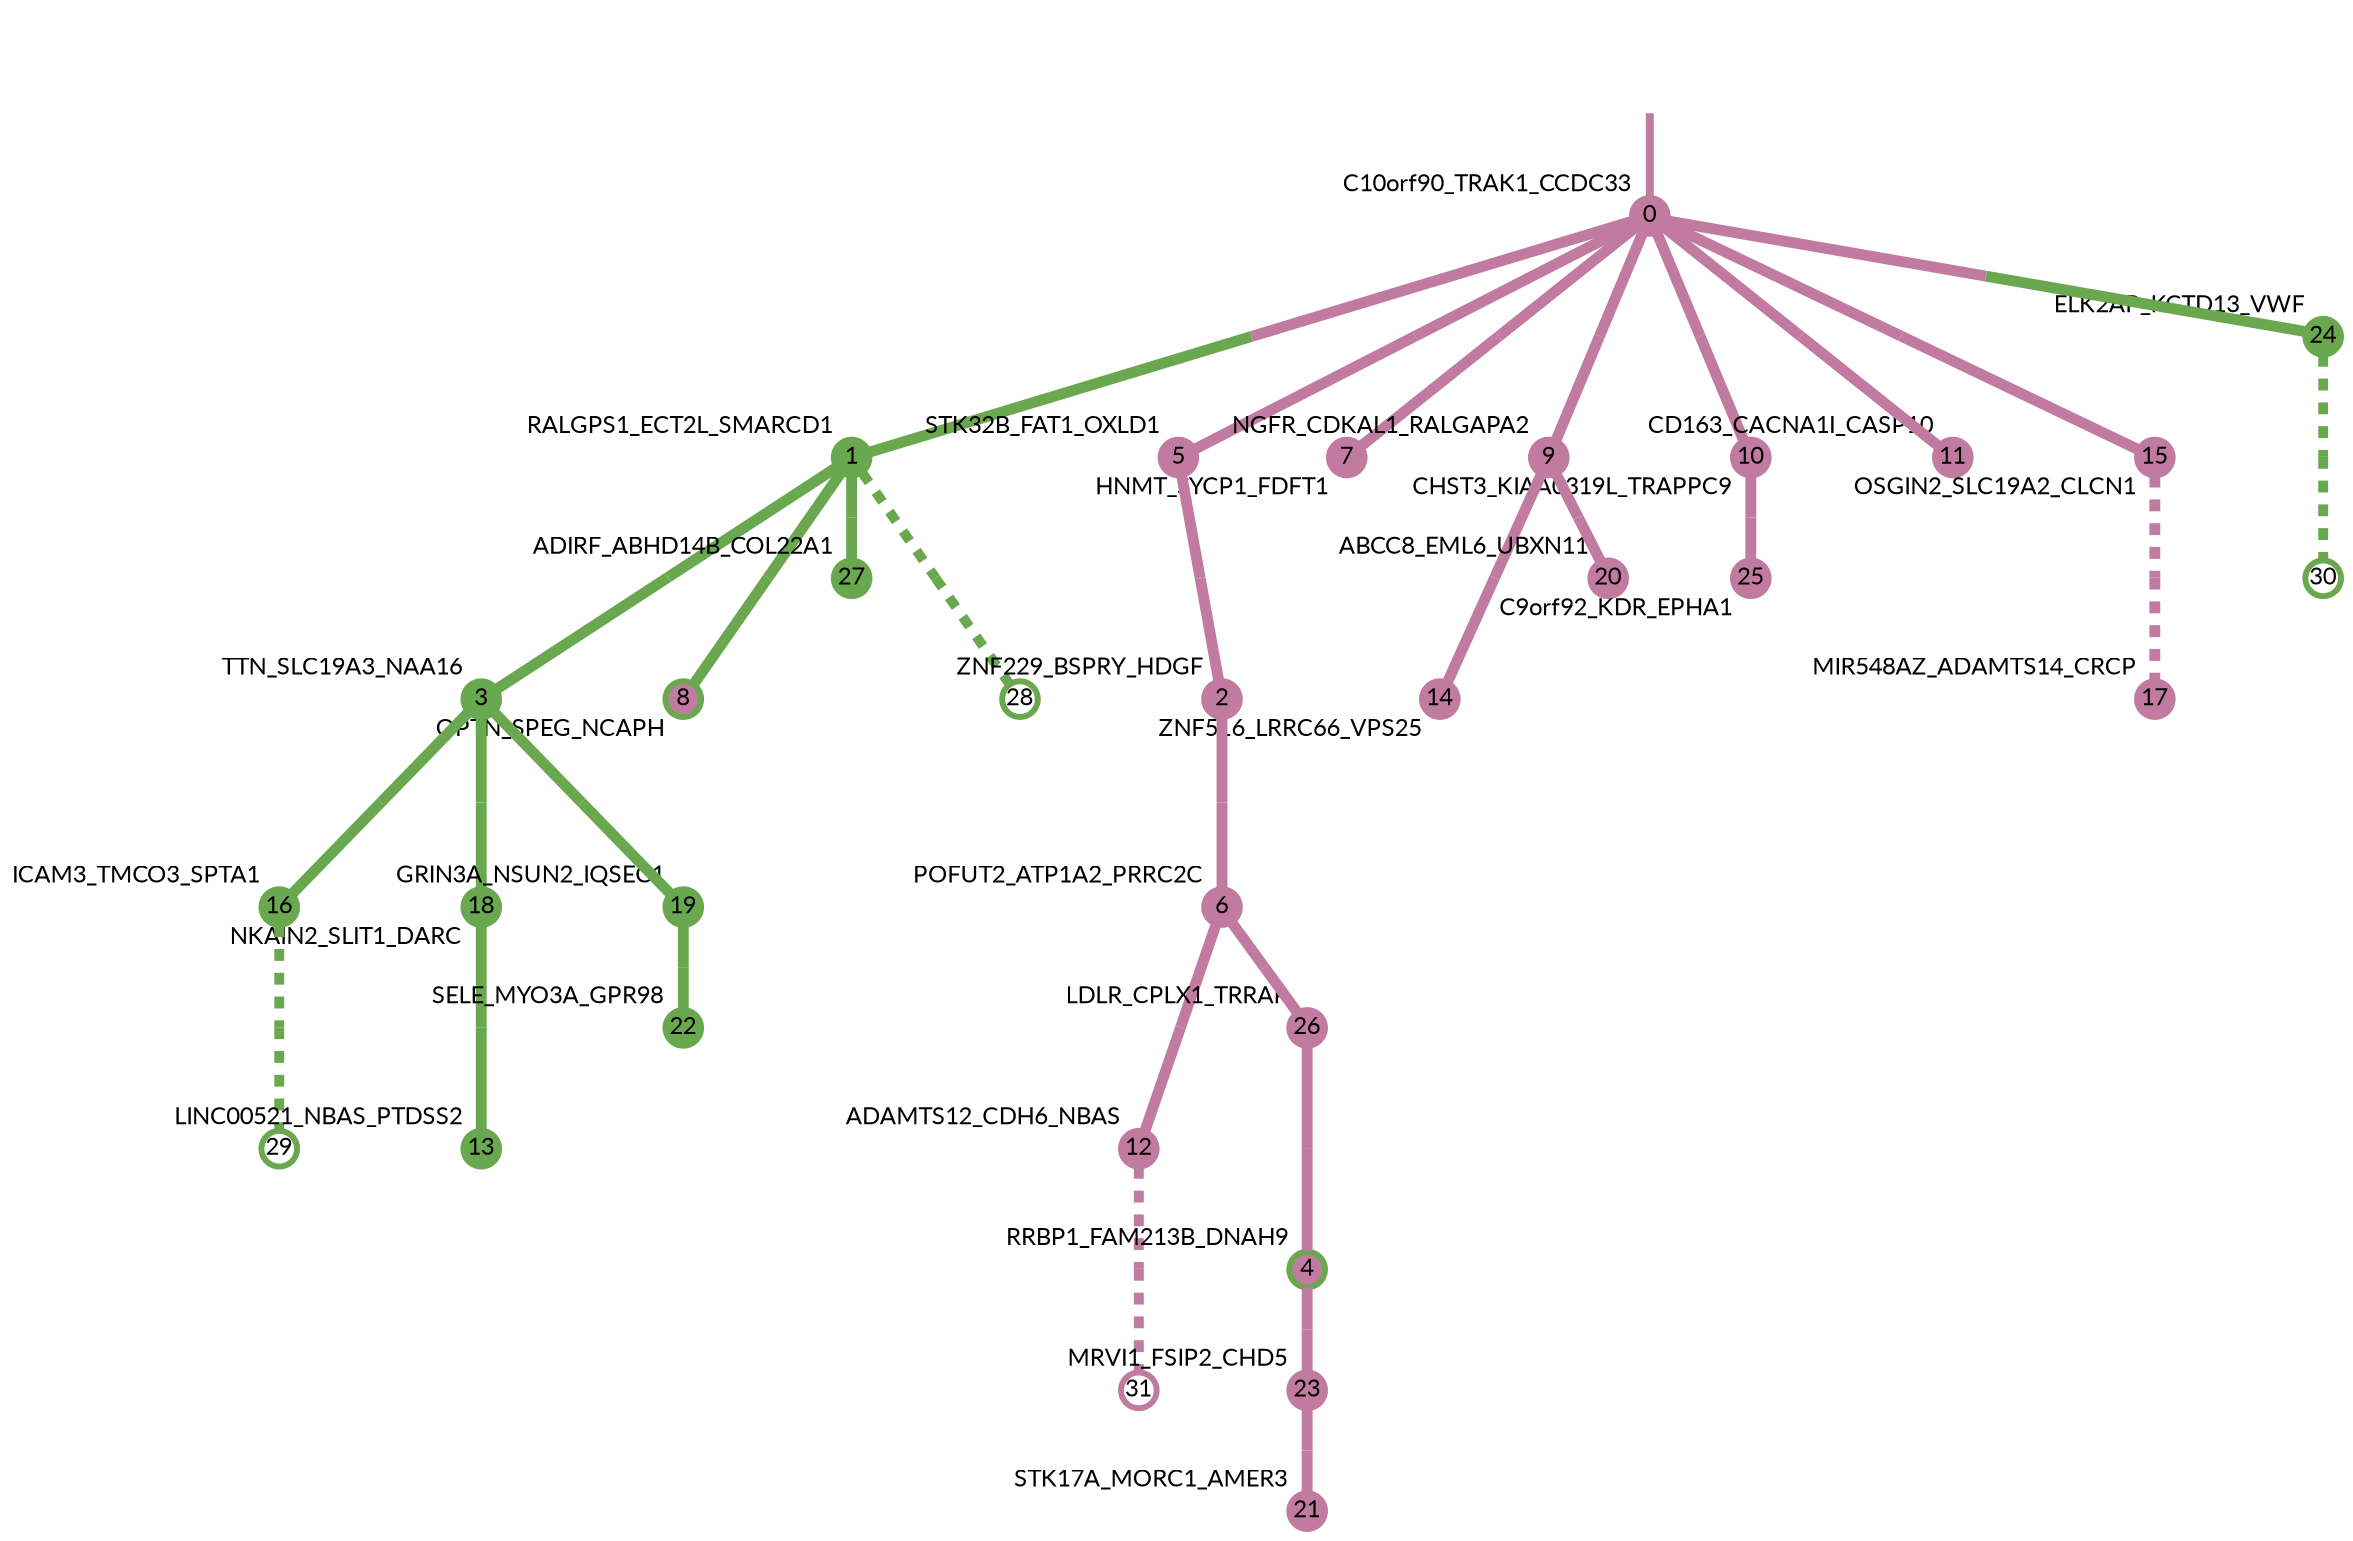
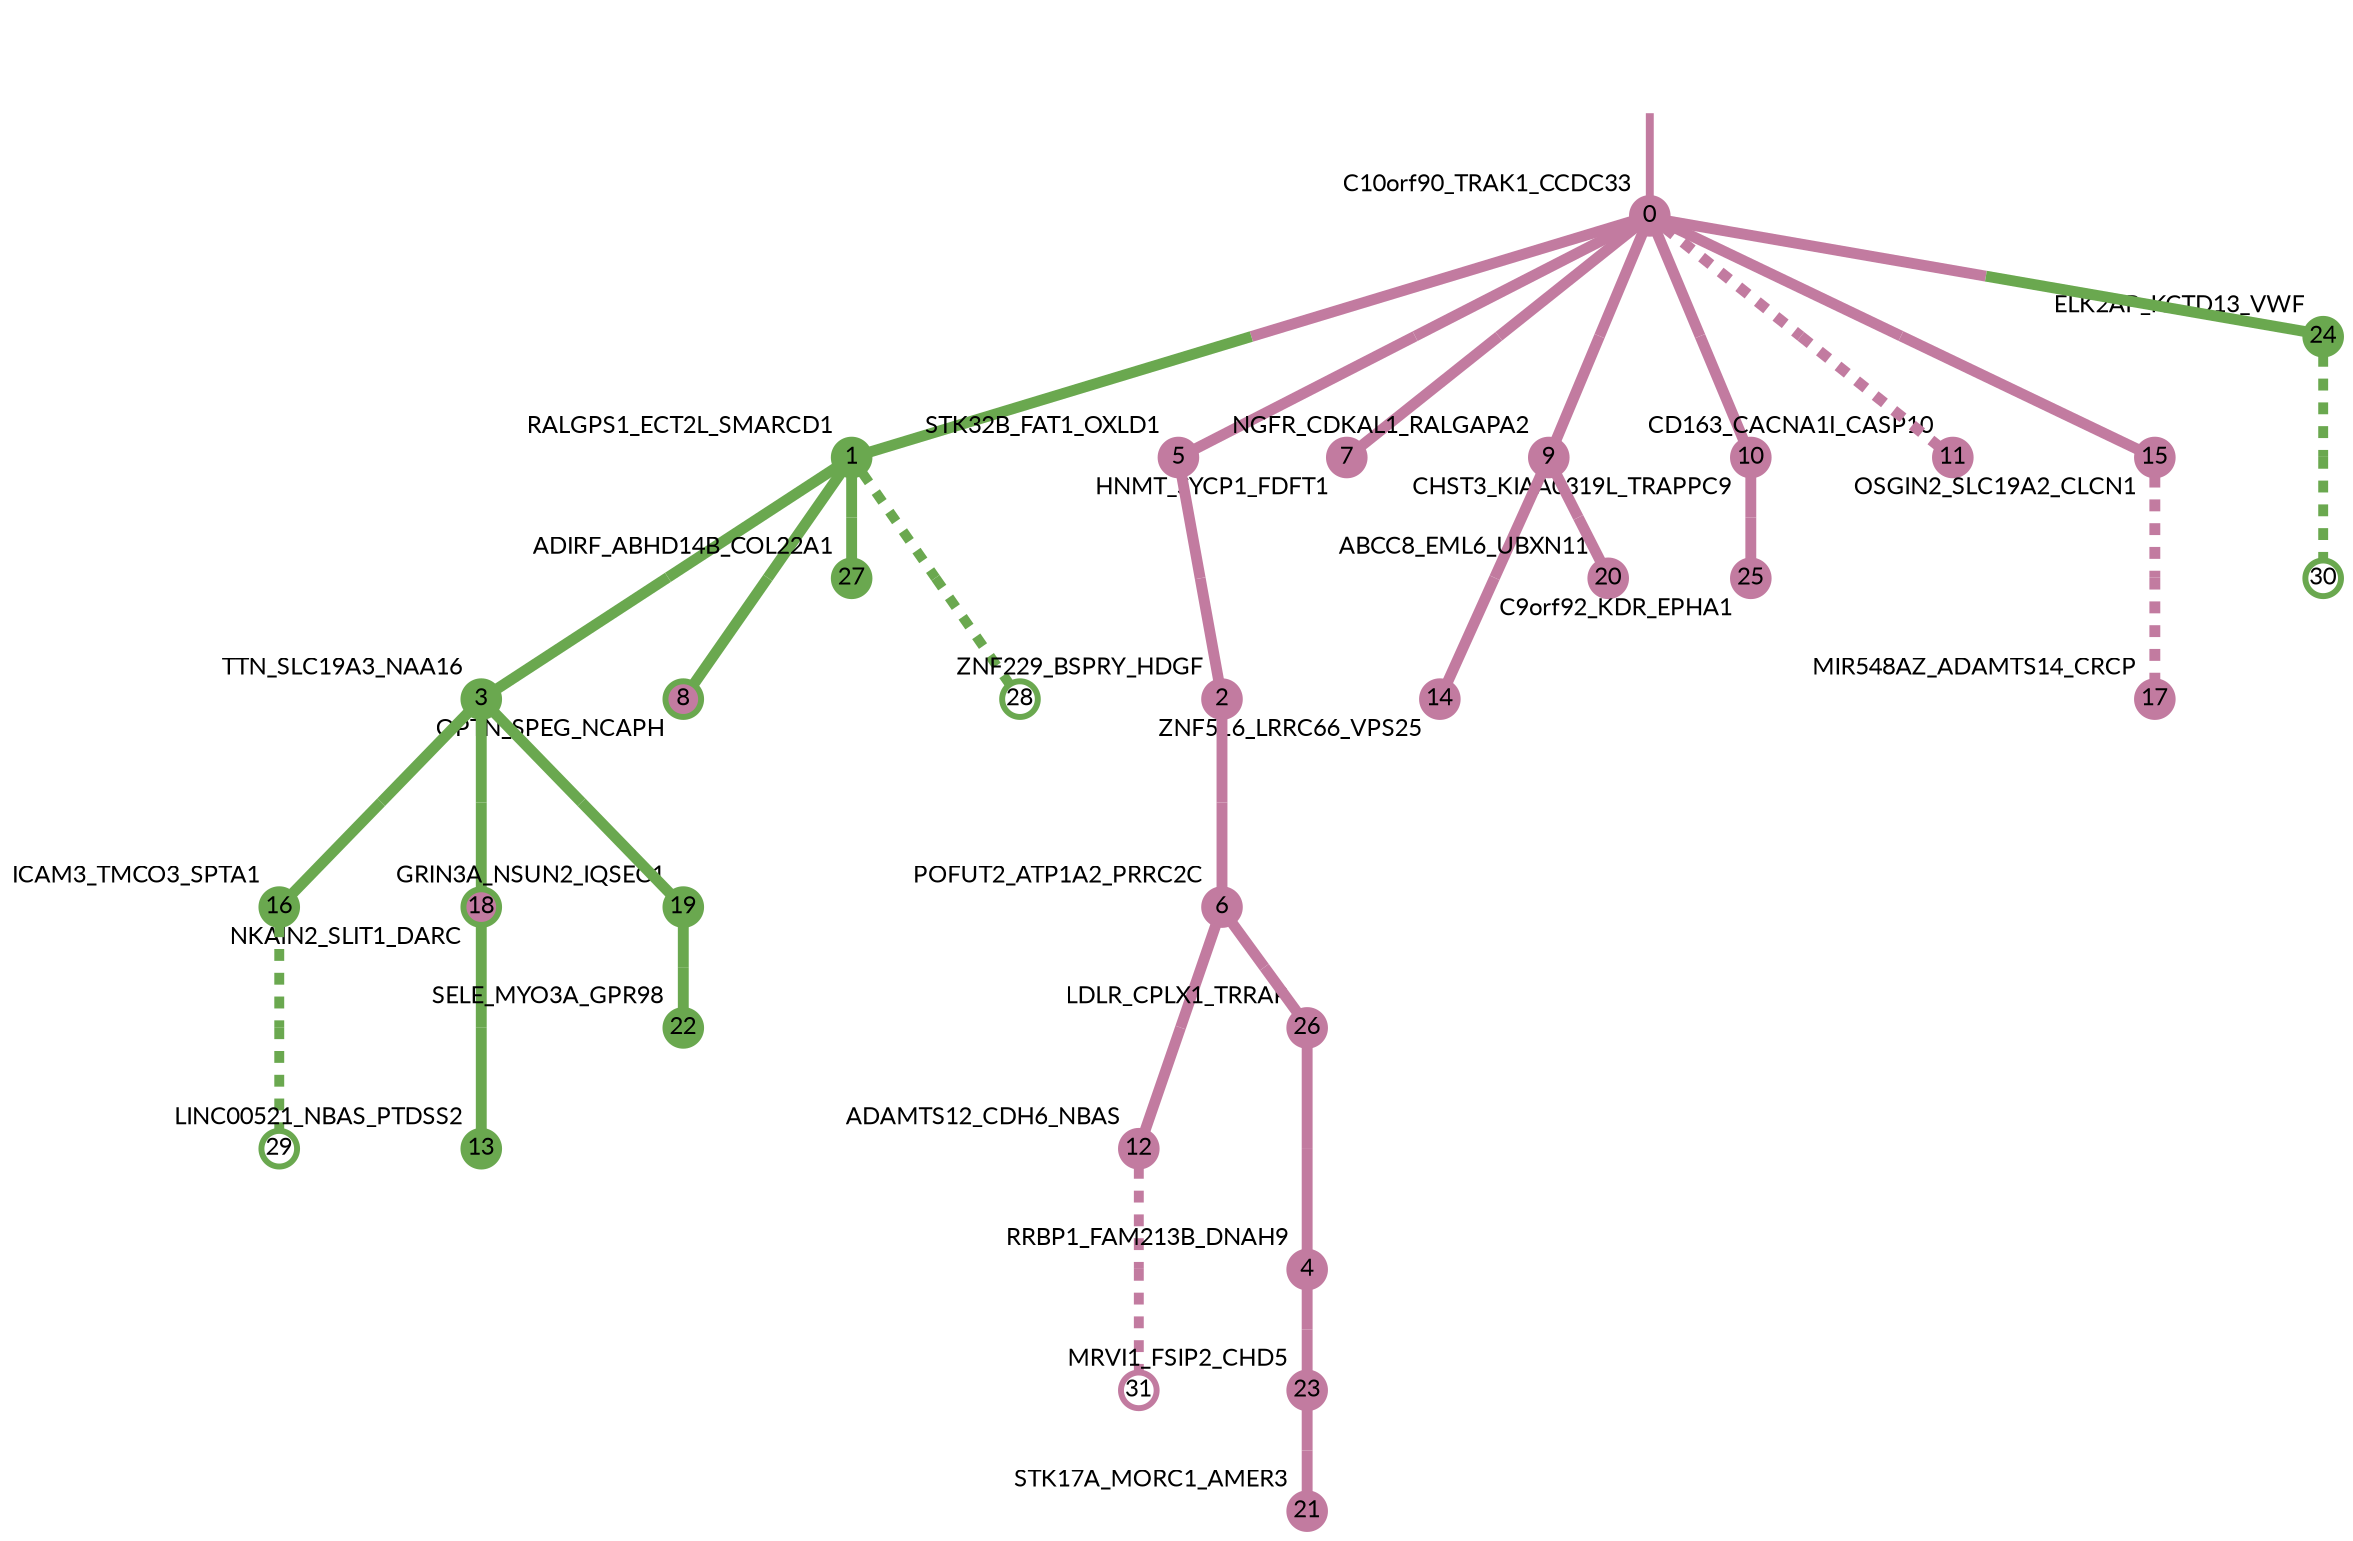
(1801, 337) -> (1801, 337)
(481, 907) -> (481, 907)
(1307, 1270) -> (1307, 1270)
